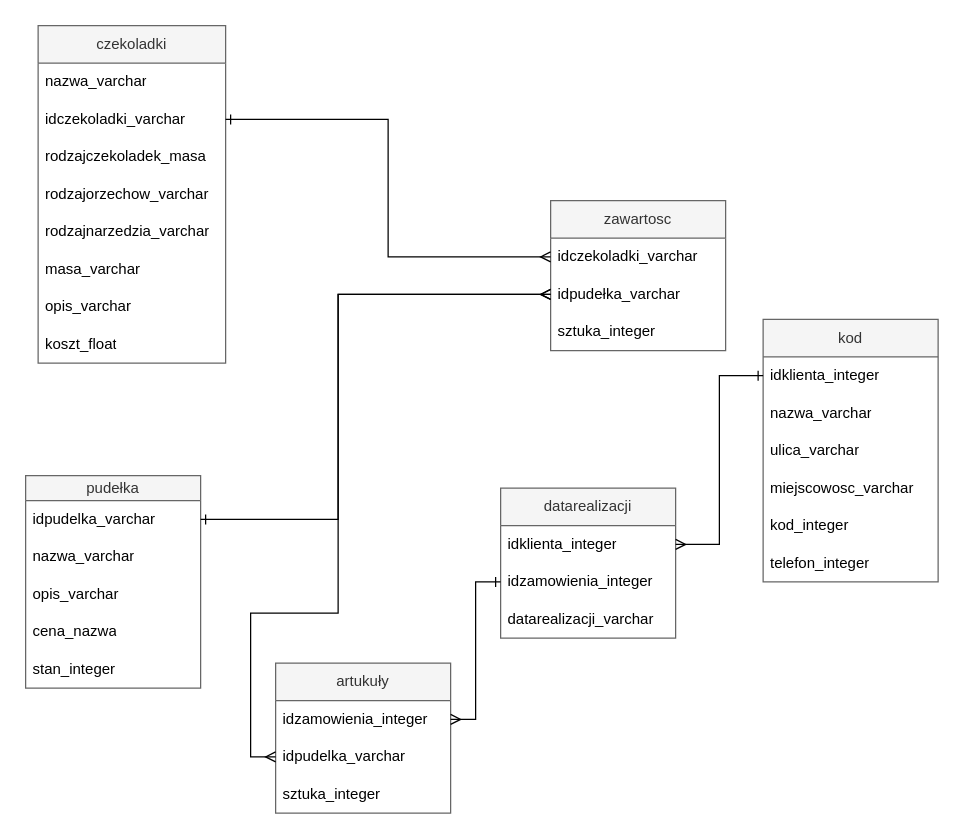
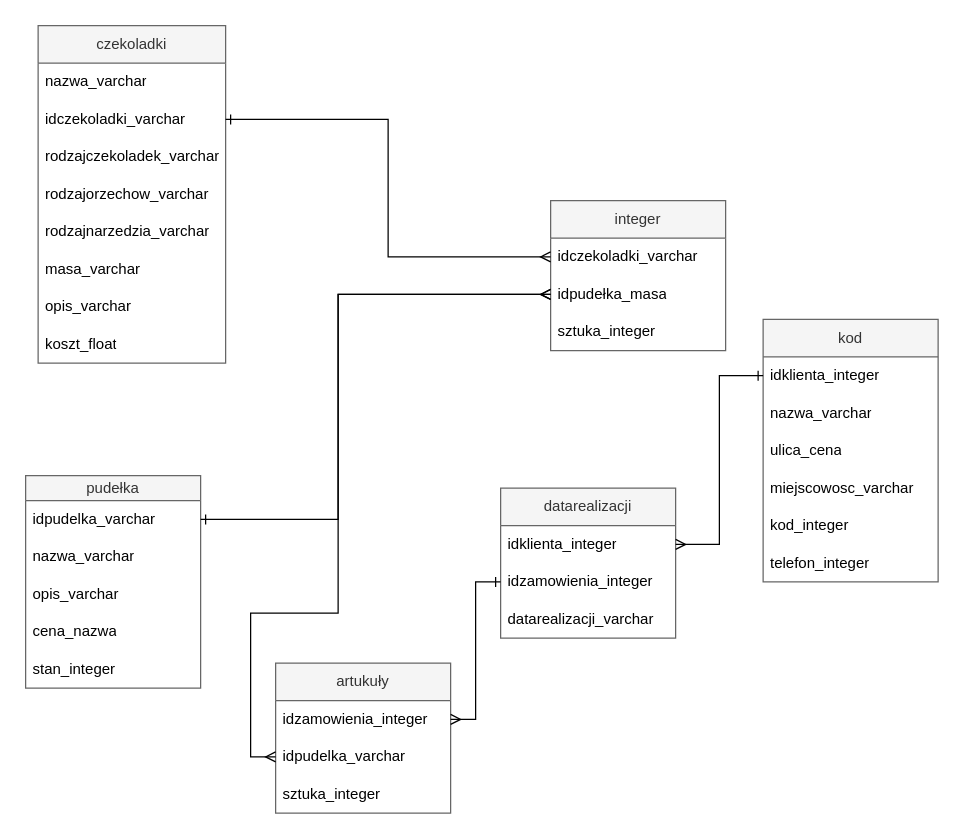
(132, 157) -> (133, 157)
(638, 219) -> (638, 219)
(628, 294) -> (615, 294)
(821, 451) -> (809, 451)
